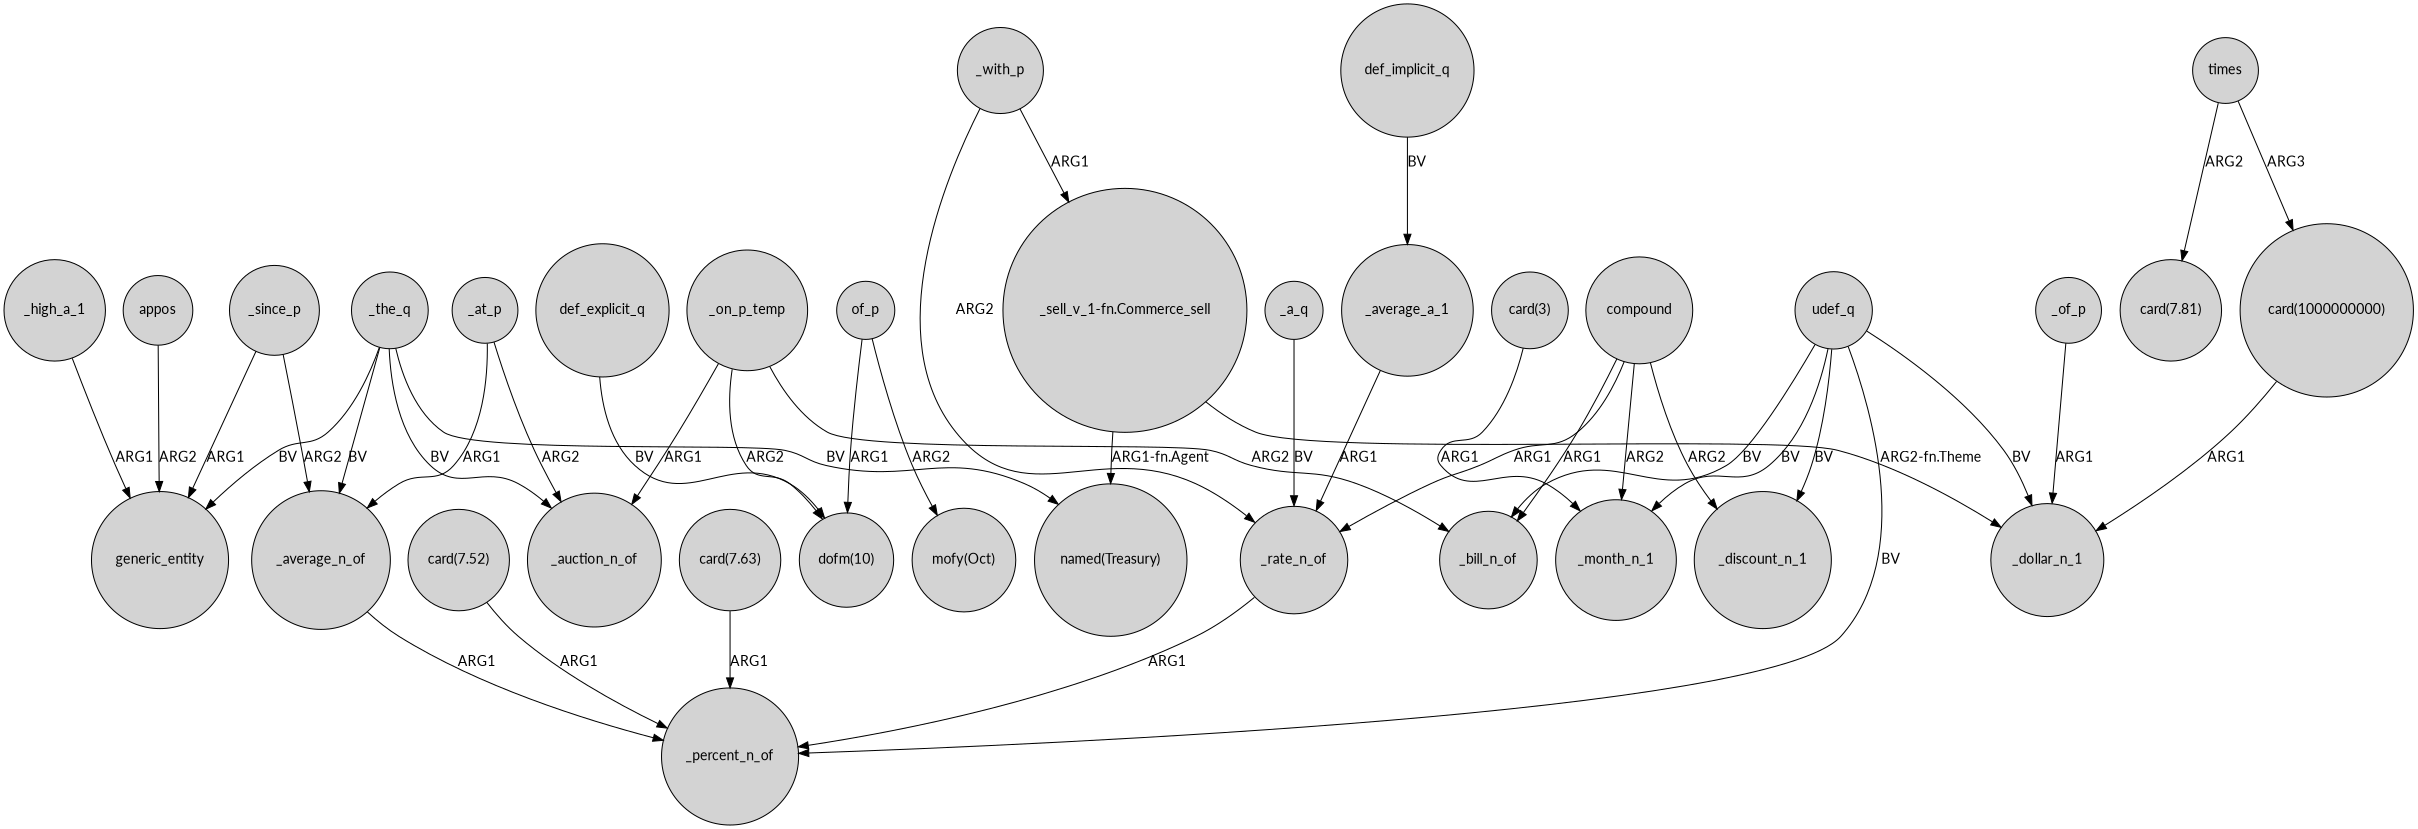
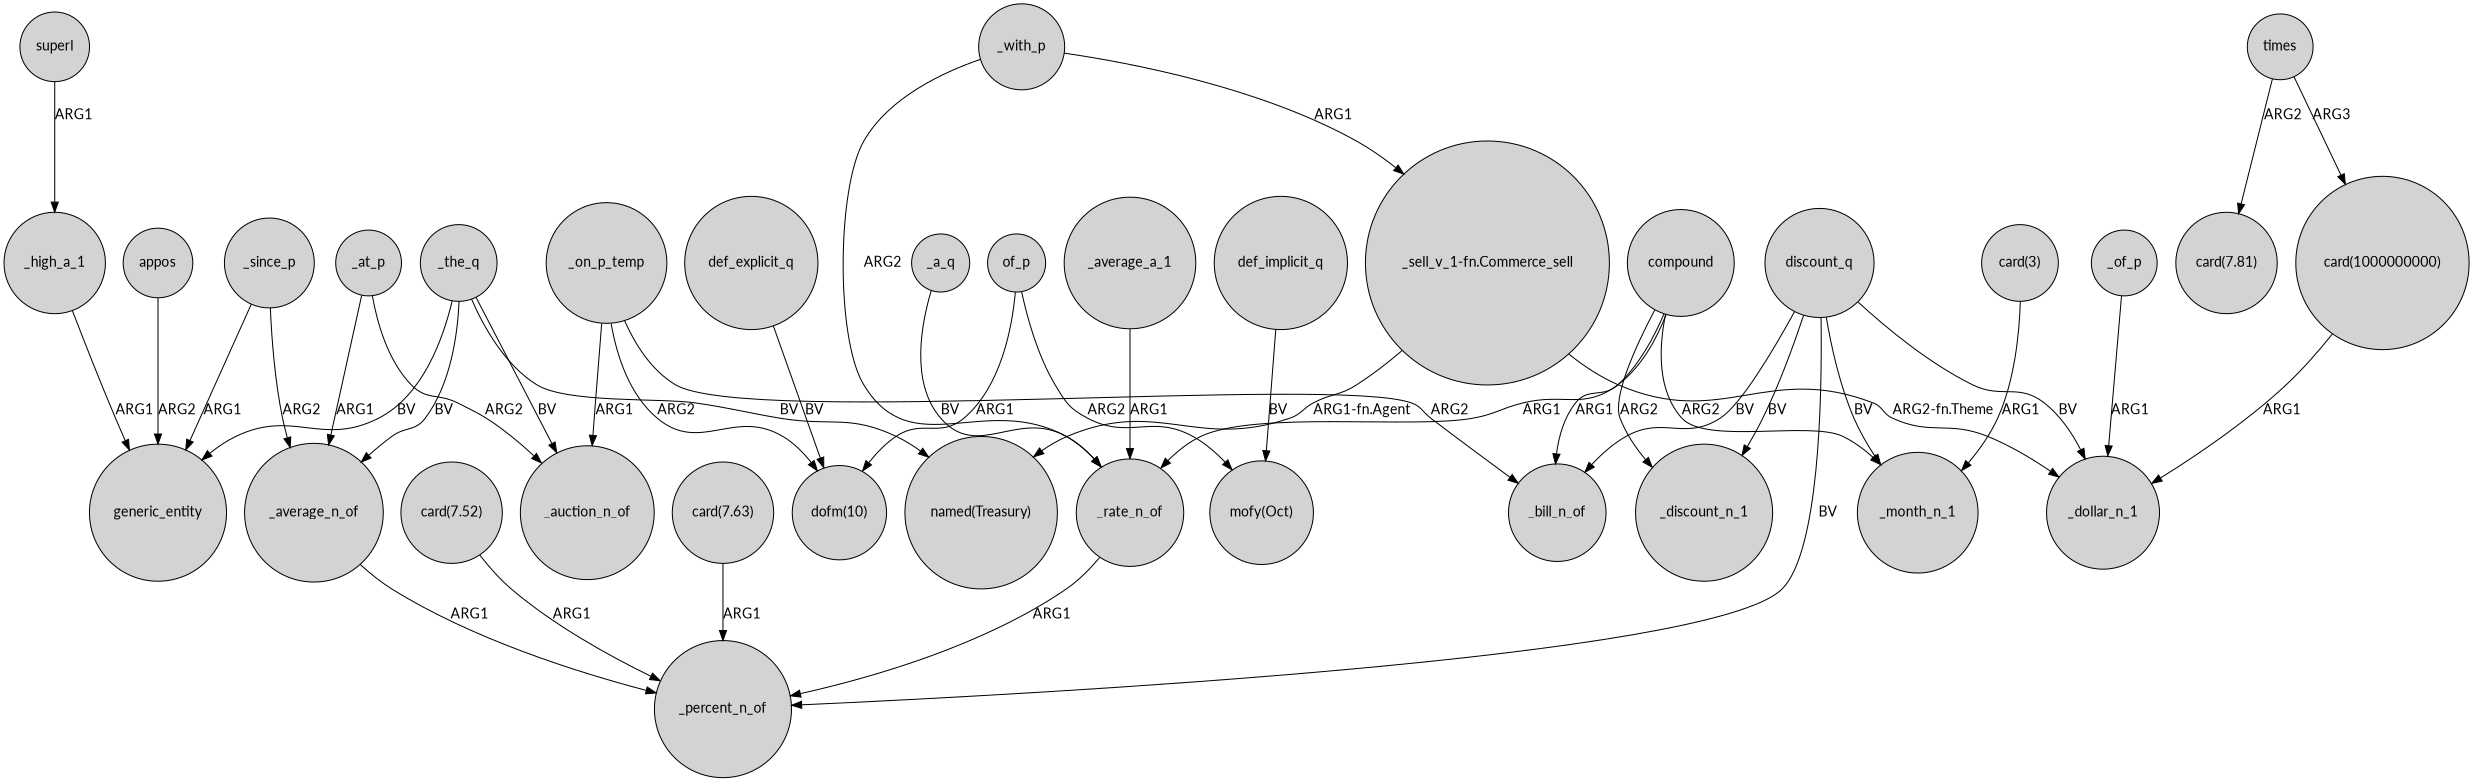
none -> (55, 47)
(1407, 186) -> (1271, 387)
(1834, 310) -> (1819, 263)
